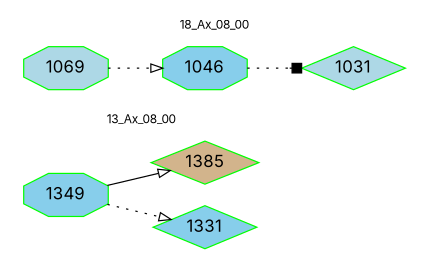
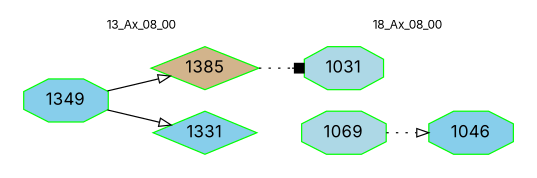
(268, 68) -> (276, 68)
(354, 68) -> (344, 68)
(133, 211) -> (133, 116)
